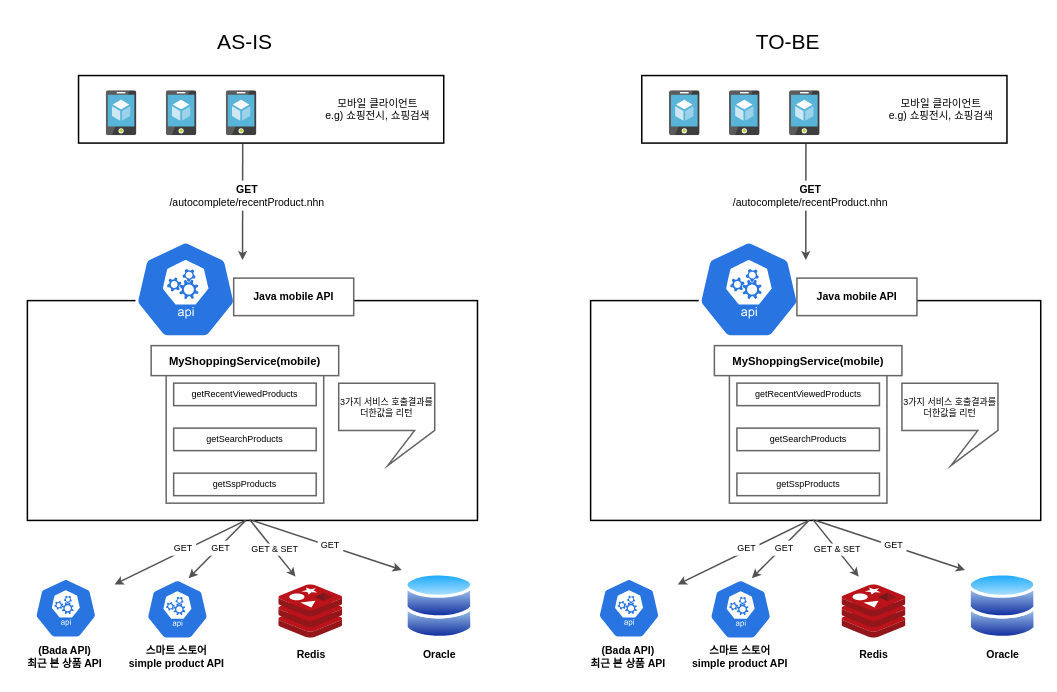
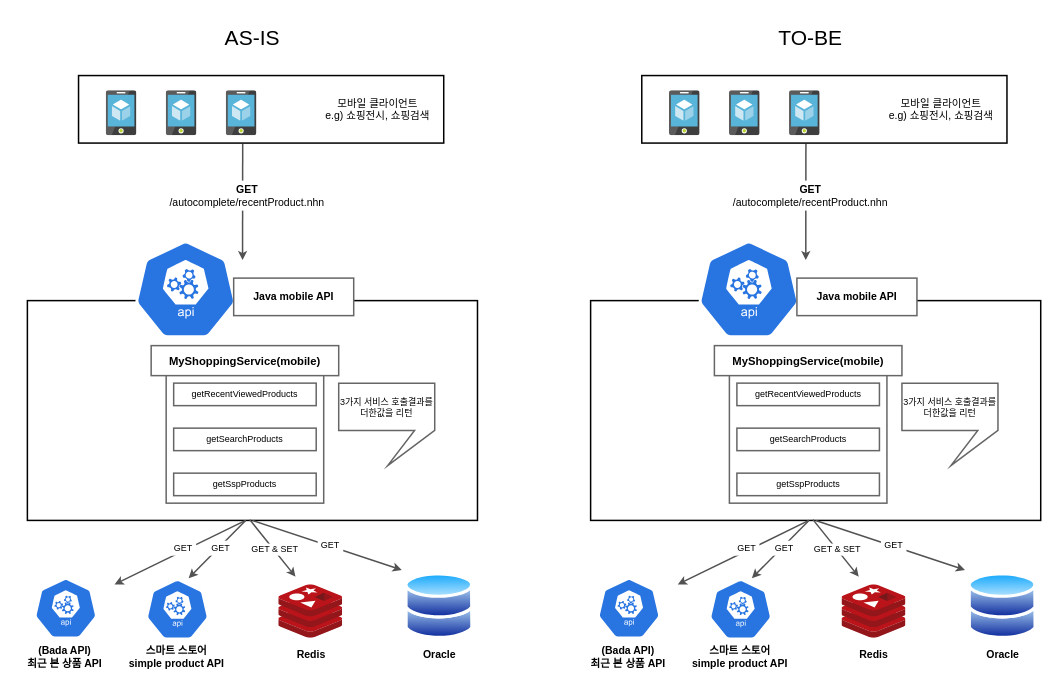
(245, 42) -> (252, 38)
(788, 42) -> (810, 38)
